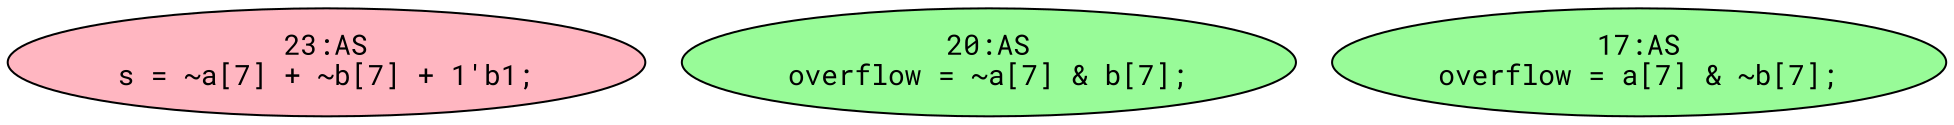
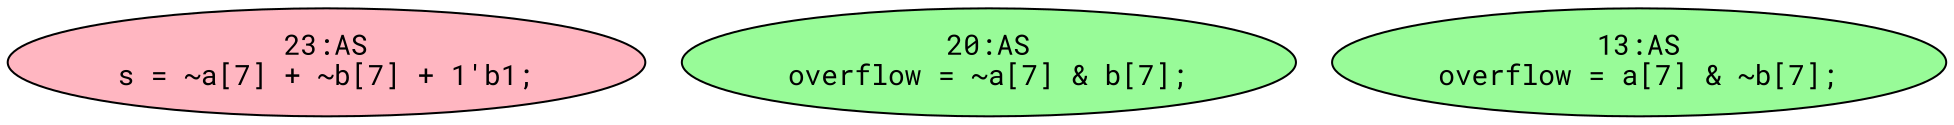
(1639, 62) -> (1639, 62)
